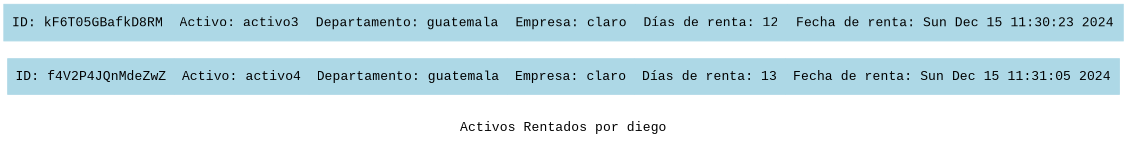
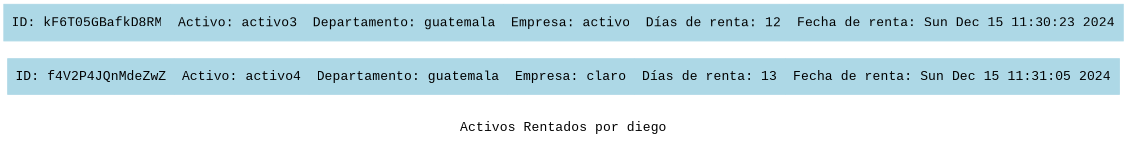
(571, 22) -> (571, 22)
